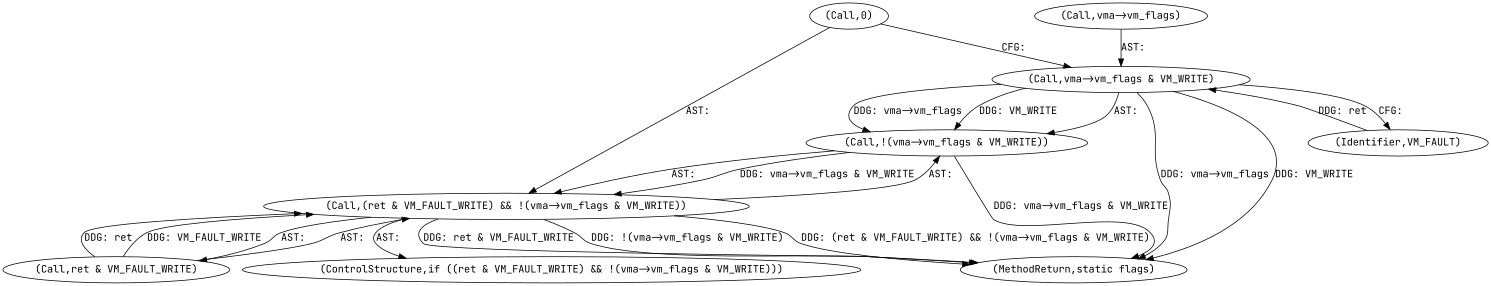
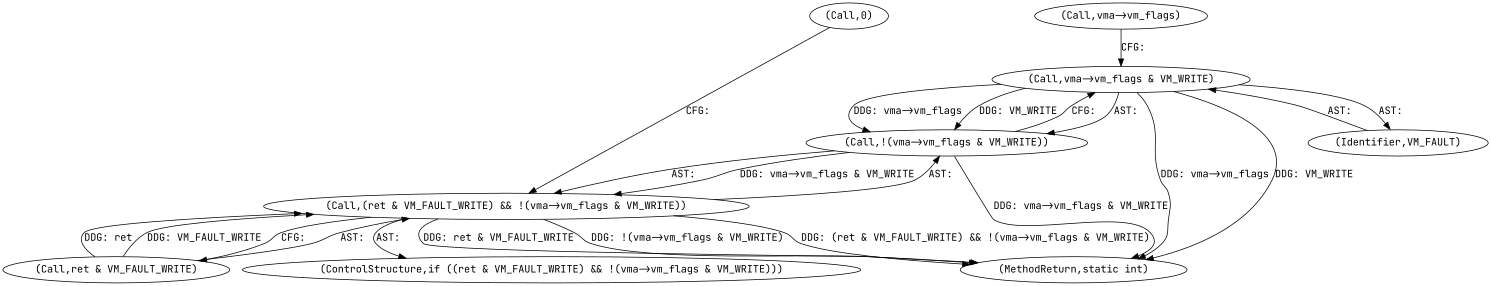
(972, 45) -> (1054, 118)
(1136, 48) -> (1136, 48)
(701, 111) -> (701, 111)
(1343, 111) -> (1343, 111)
(1394, 111) -> (1394, 111)
(296, 238) -> (296, 238)
(1074, 270) -> (1074, 270)
